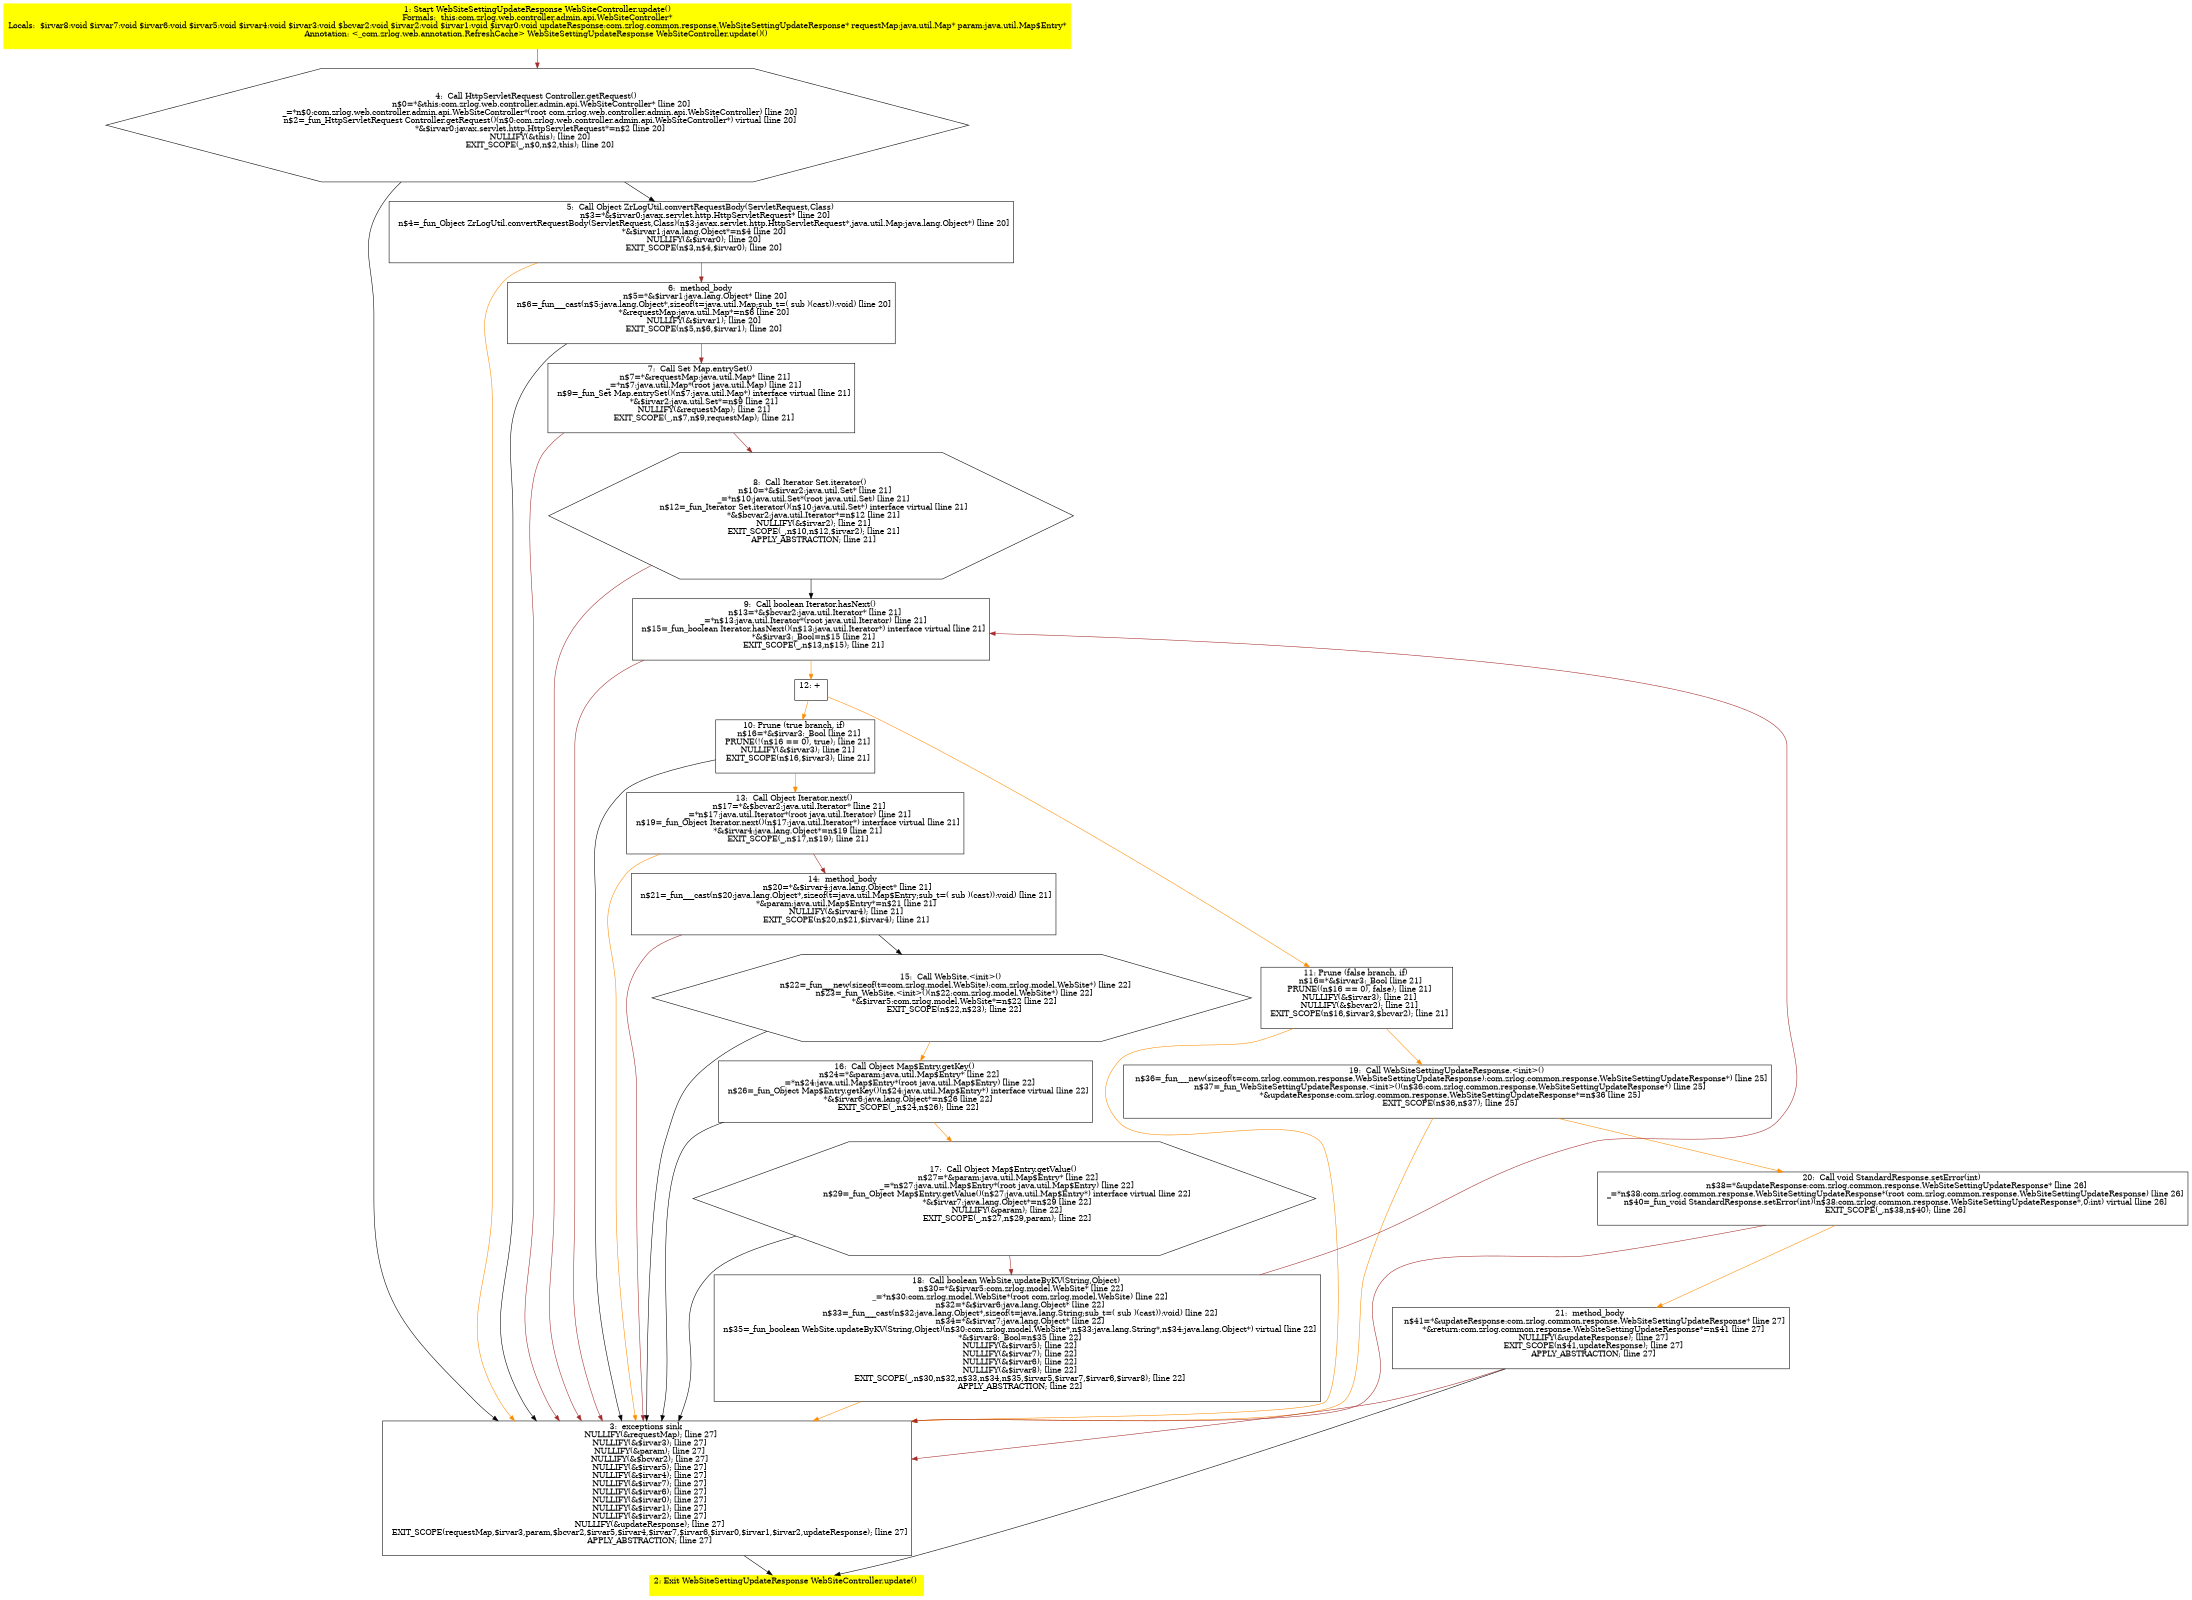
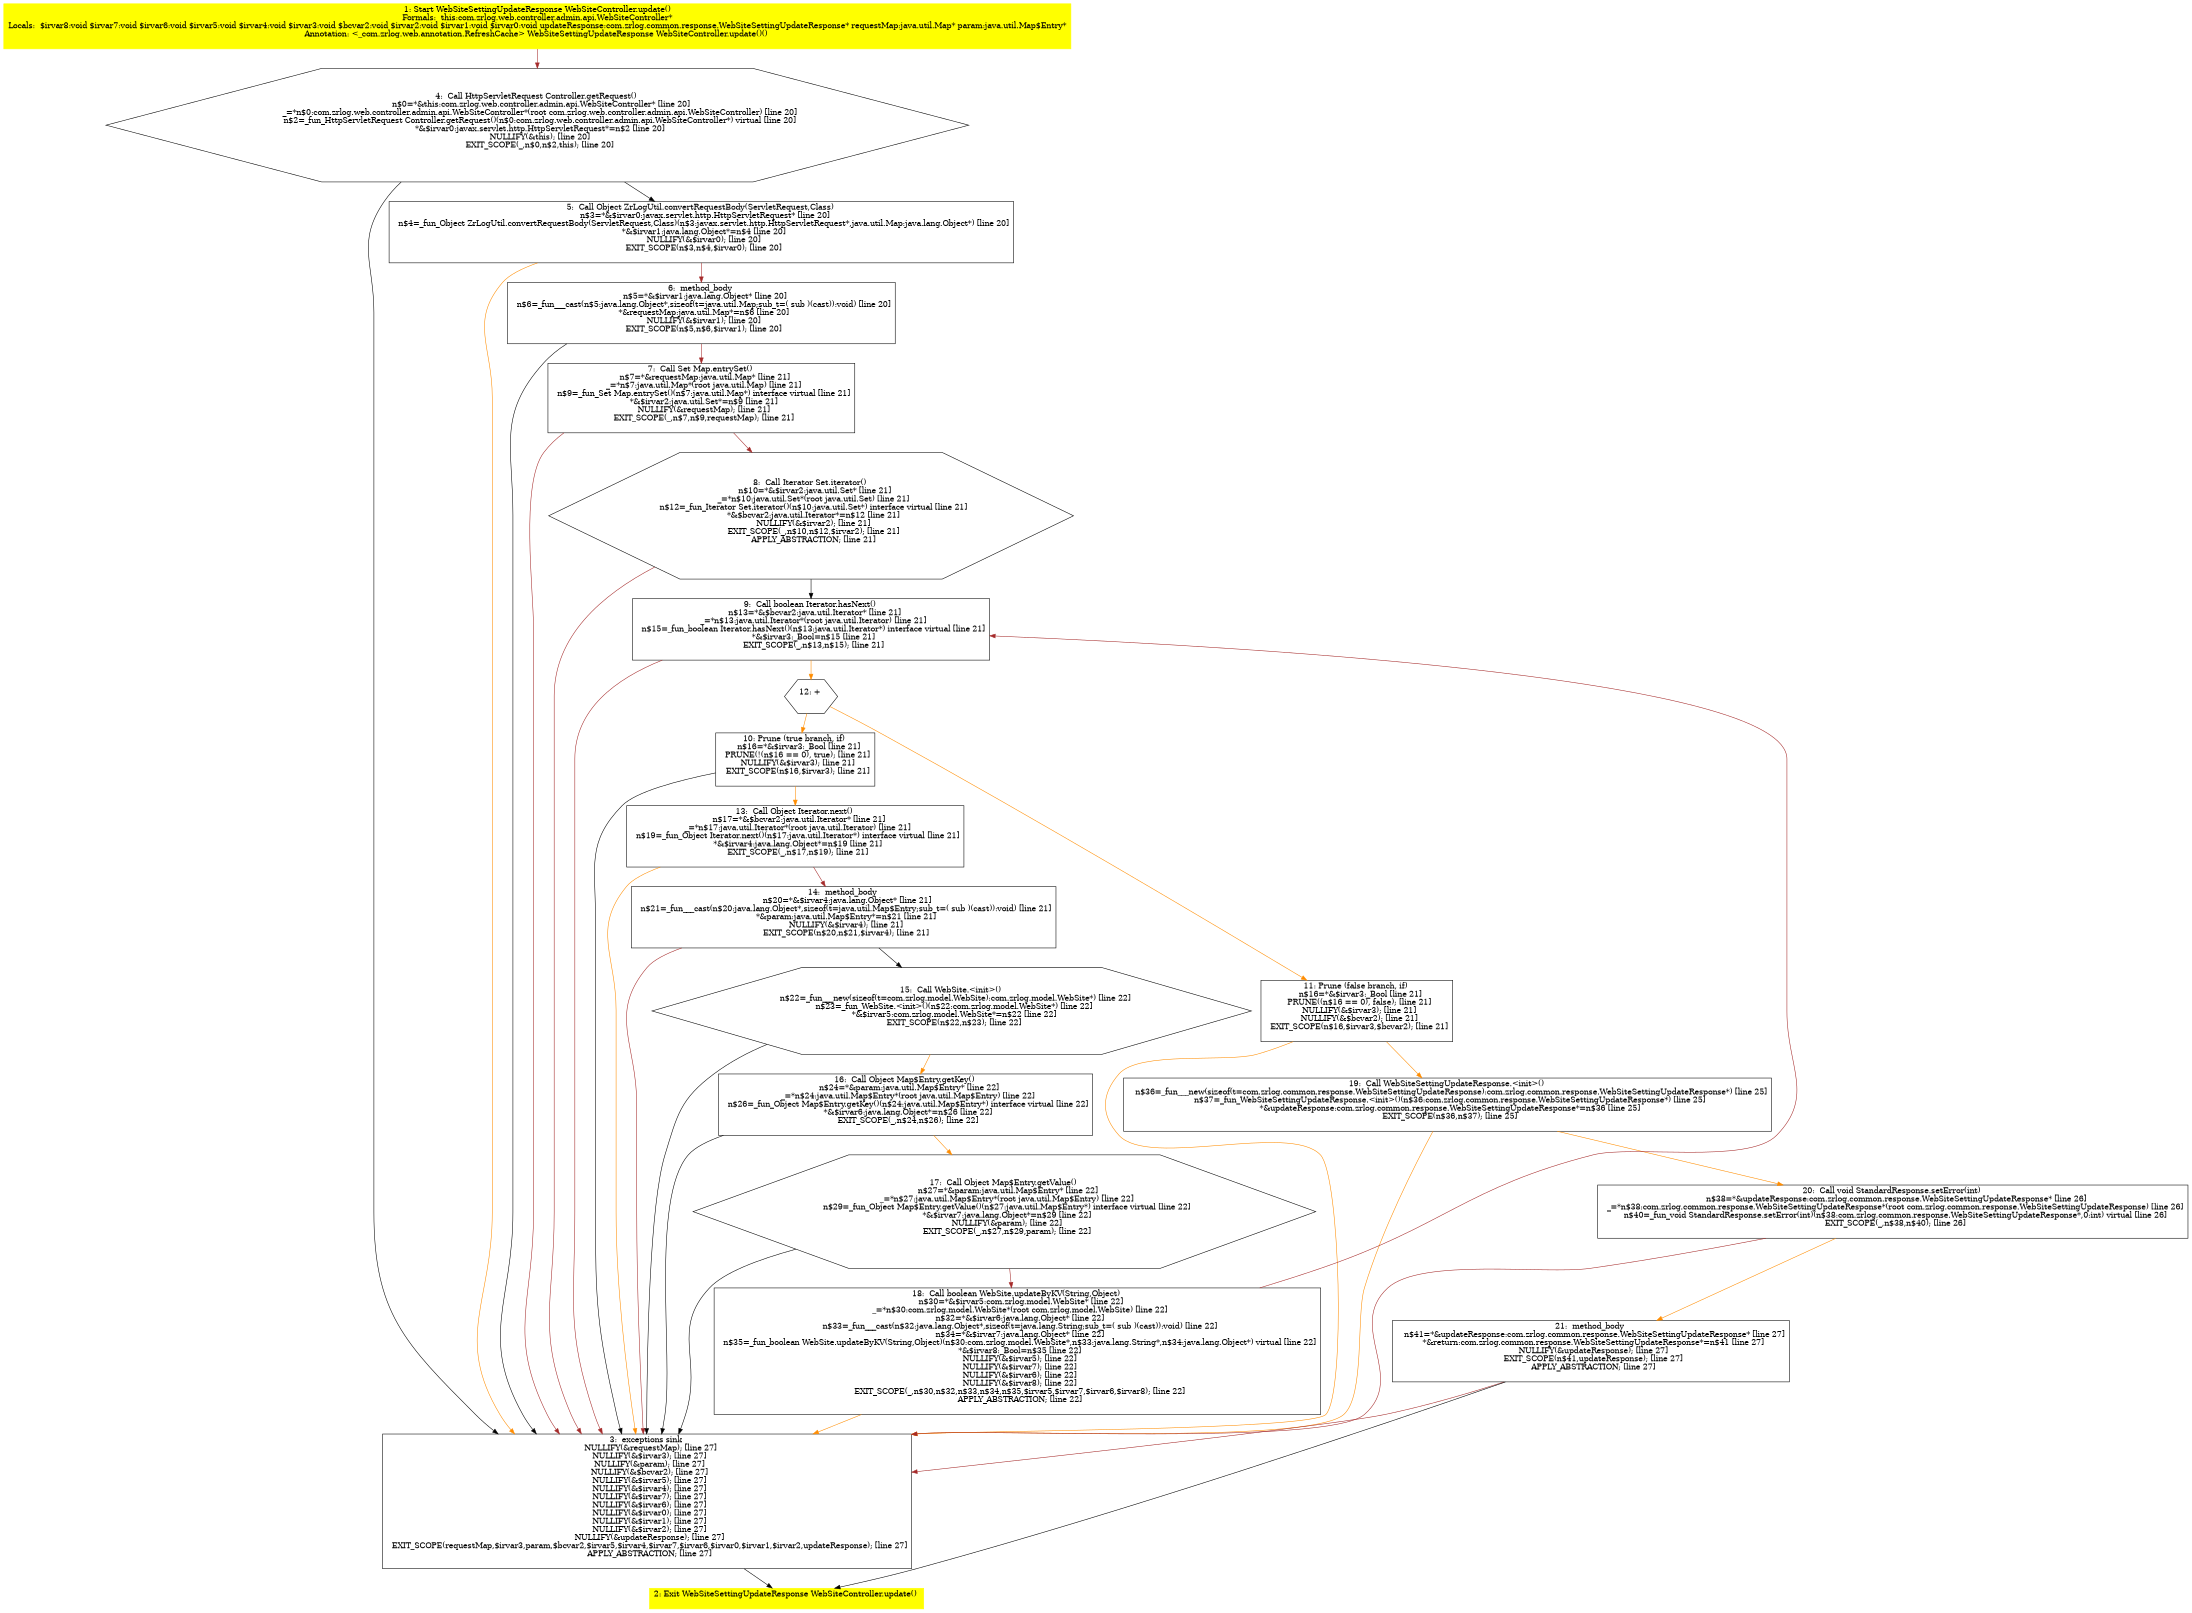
(811, 690) -> (811, 697)
